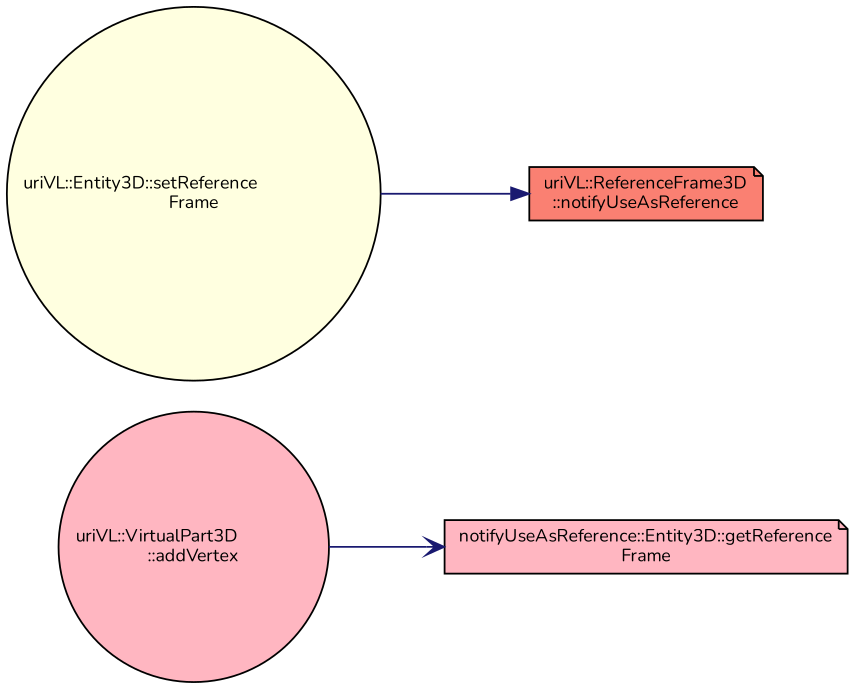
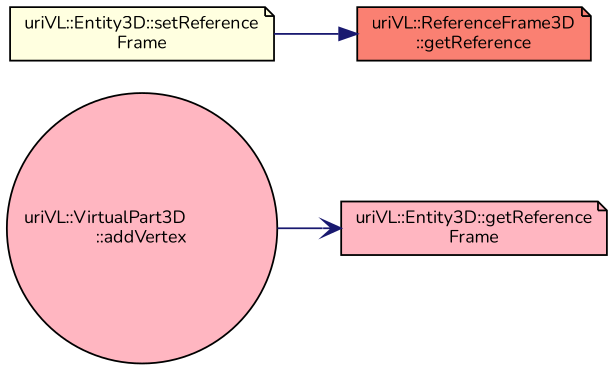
(194, 194) -> (142, 34)
(646, 194) -> (474, 34)
(646, 547) -> (474, 228)
